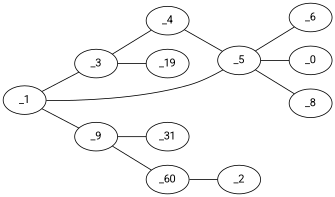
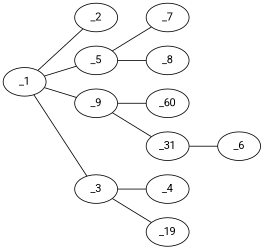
(275, 39) -> (204, 146)
(203, 40) -> none
(311, 60) -> (168, 17)
(204, 180) -> (60, 50)
